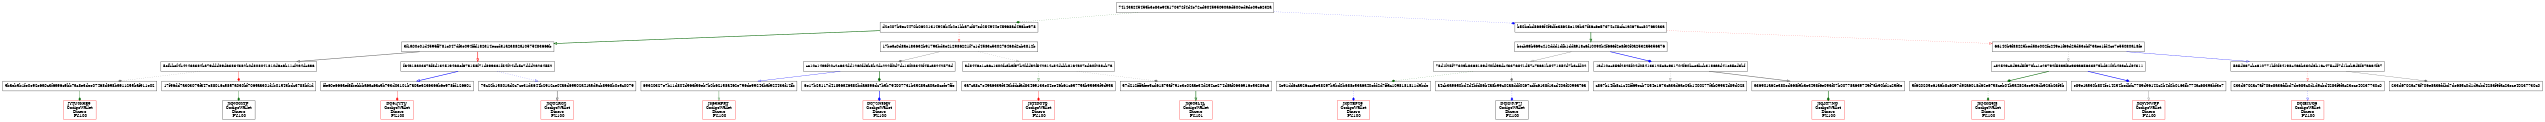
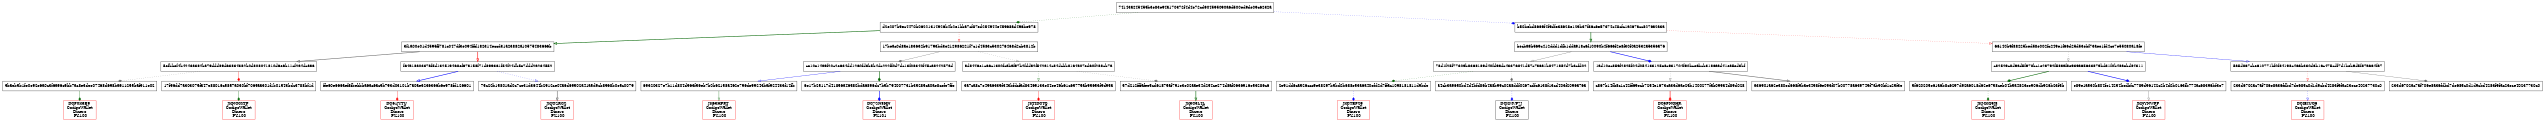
(80, 110) -> (80, 110)
(239, 110) -> (239, 110)
(879, 110) -> (879, 110)
(1196, 110) -> (1196, 110)
none -> (1670, 110)
(1828, 110) -> none
